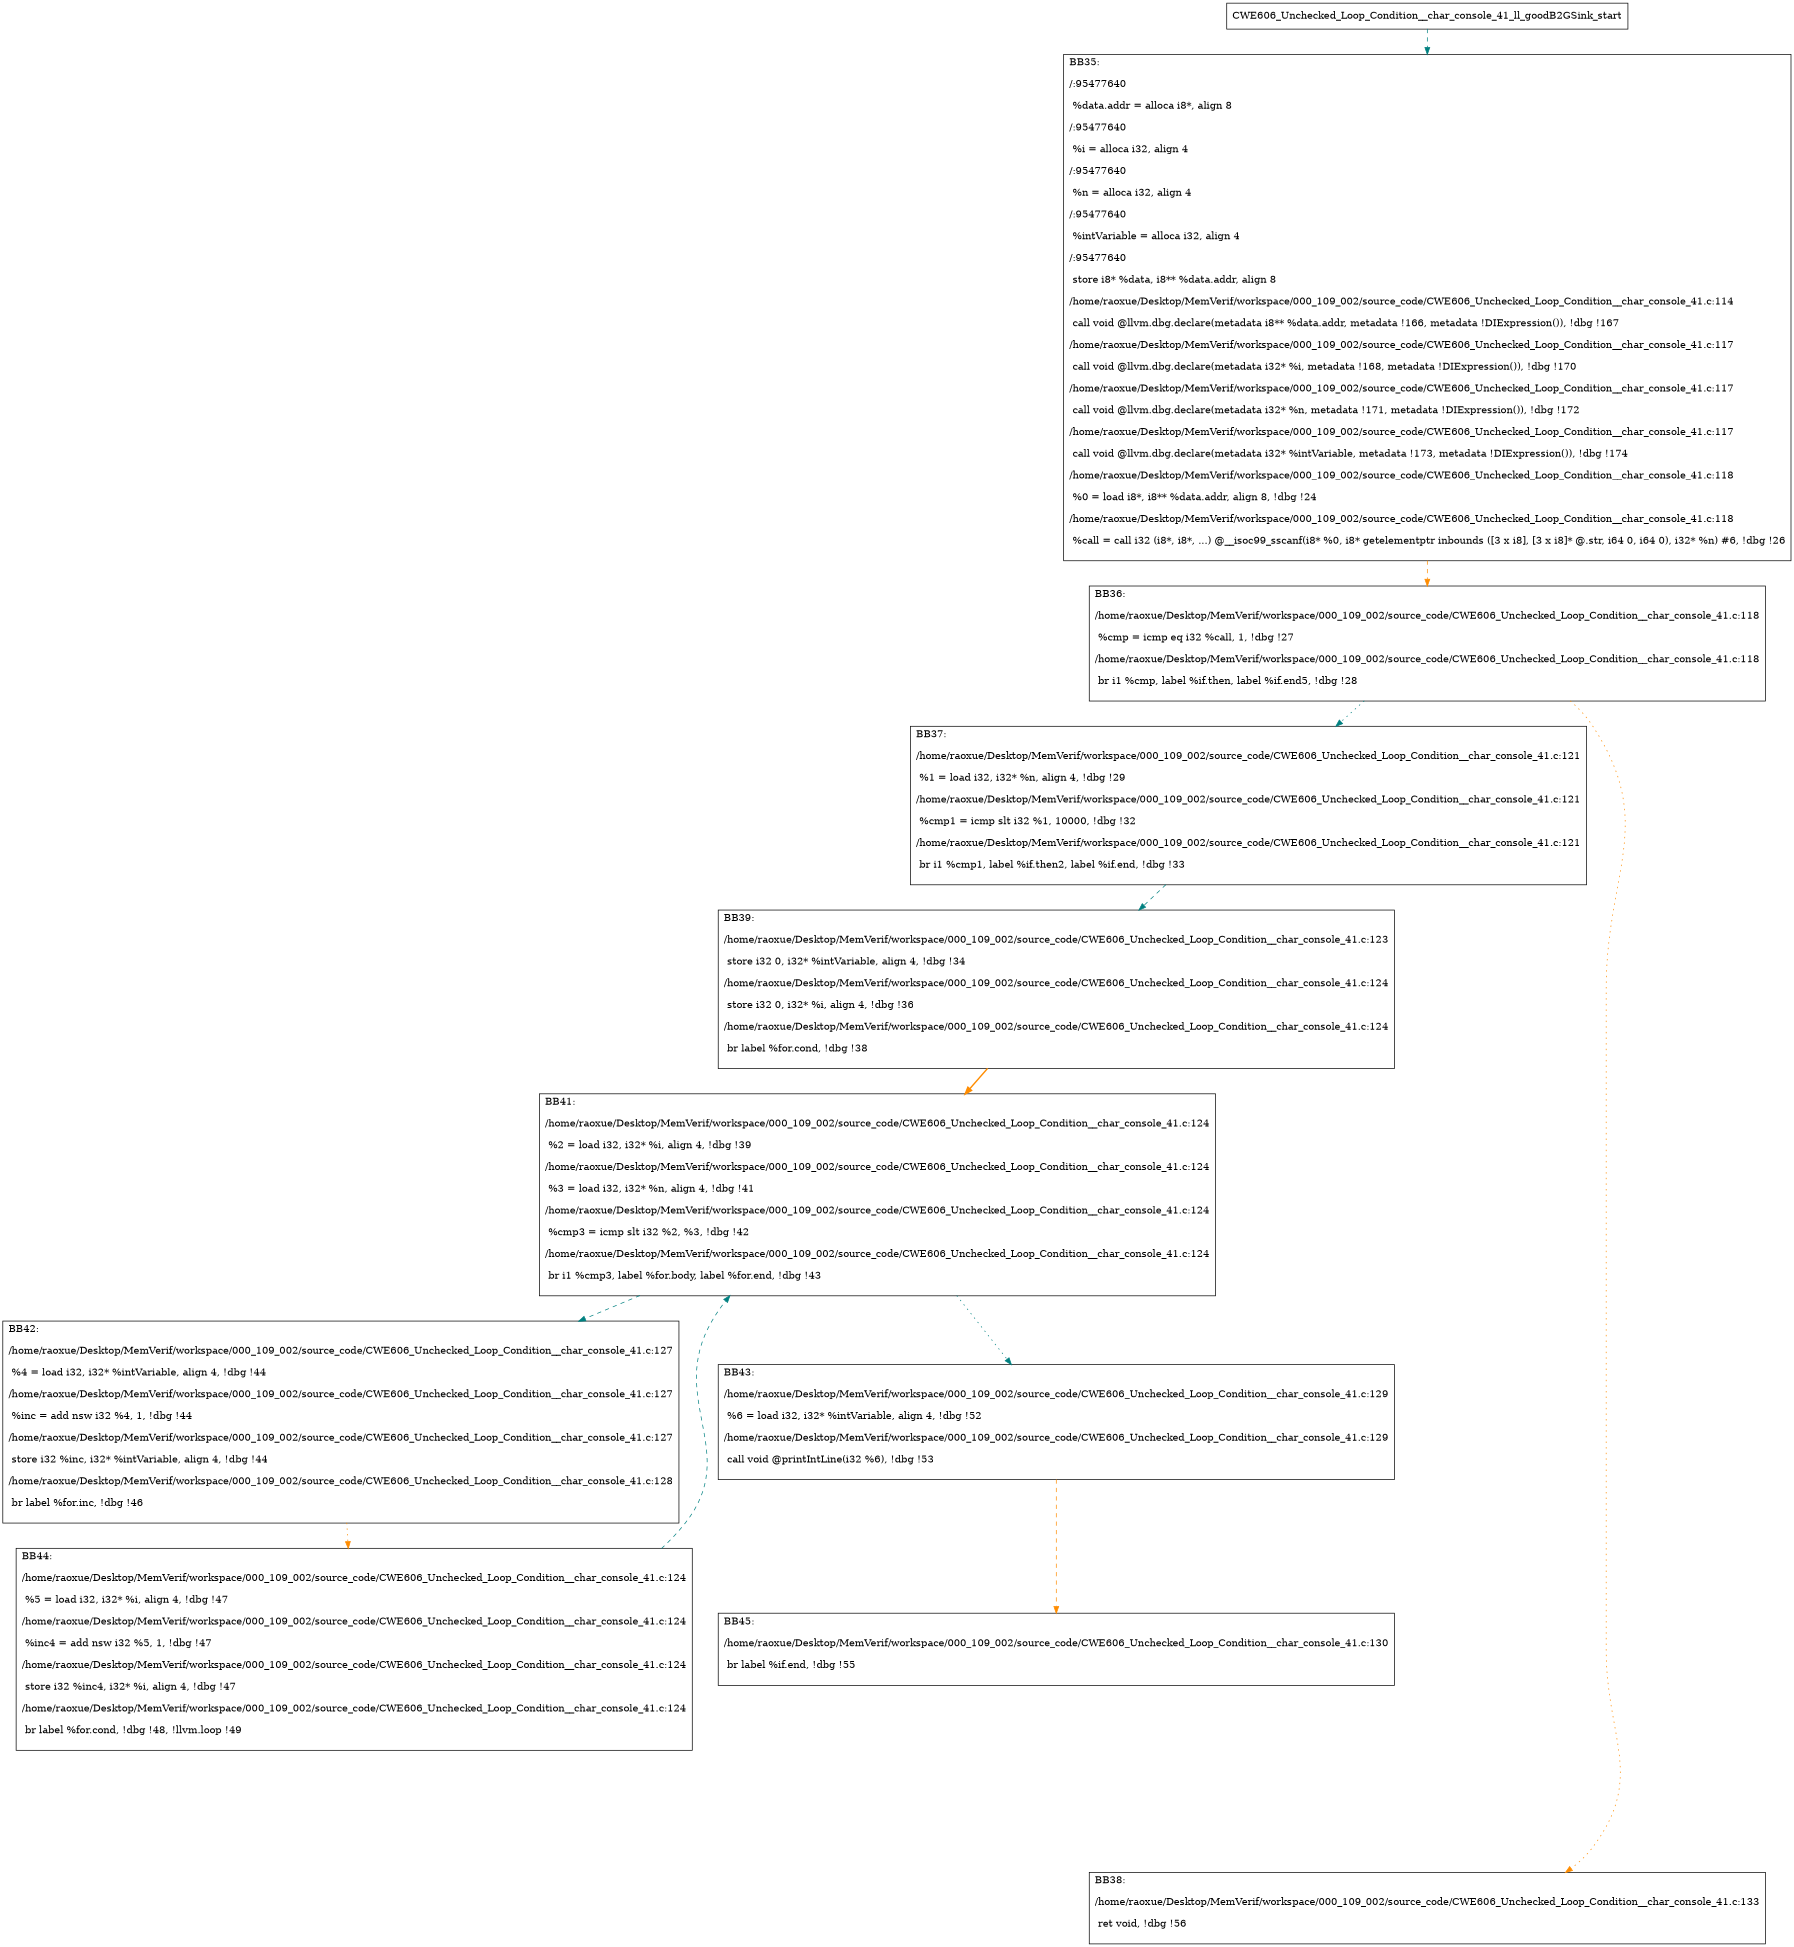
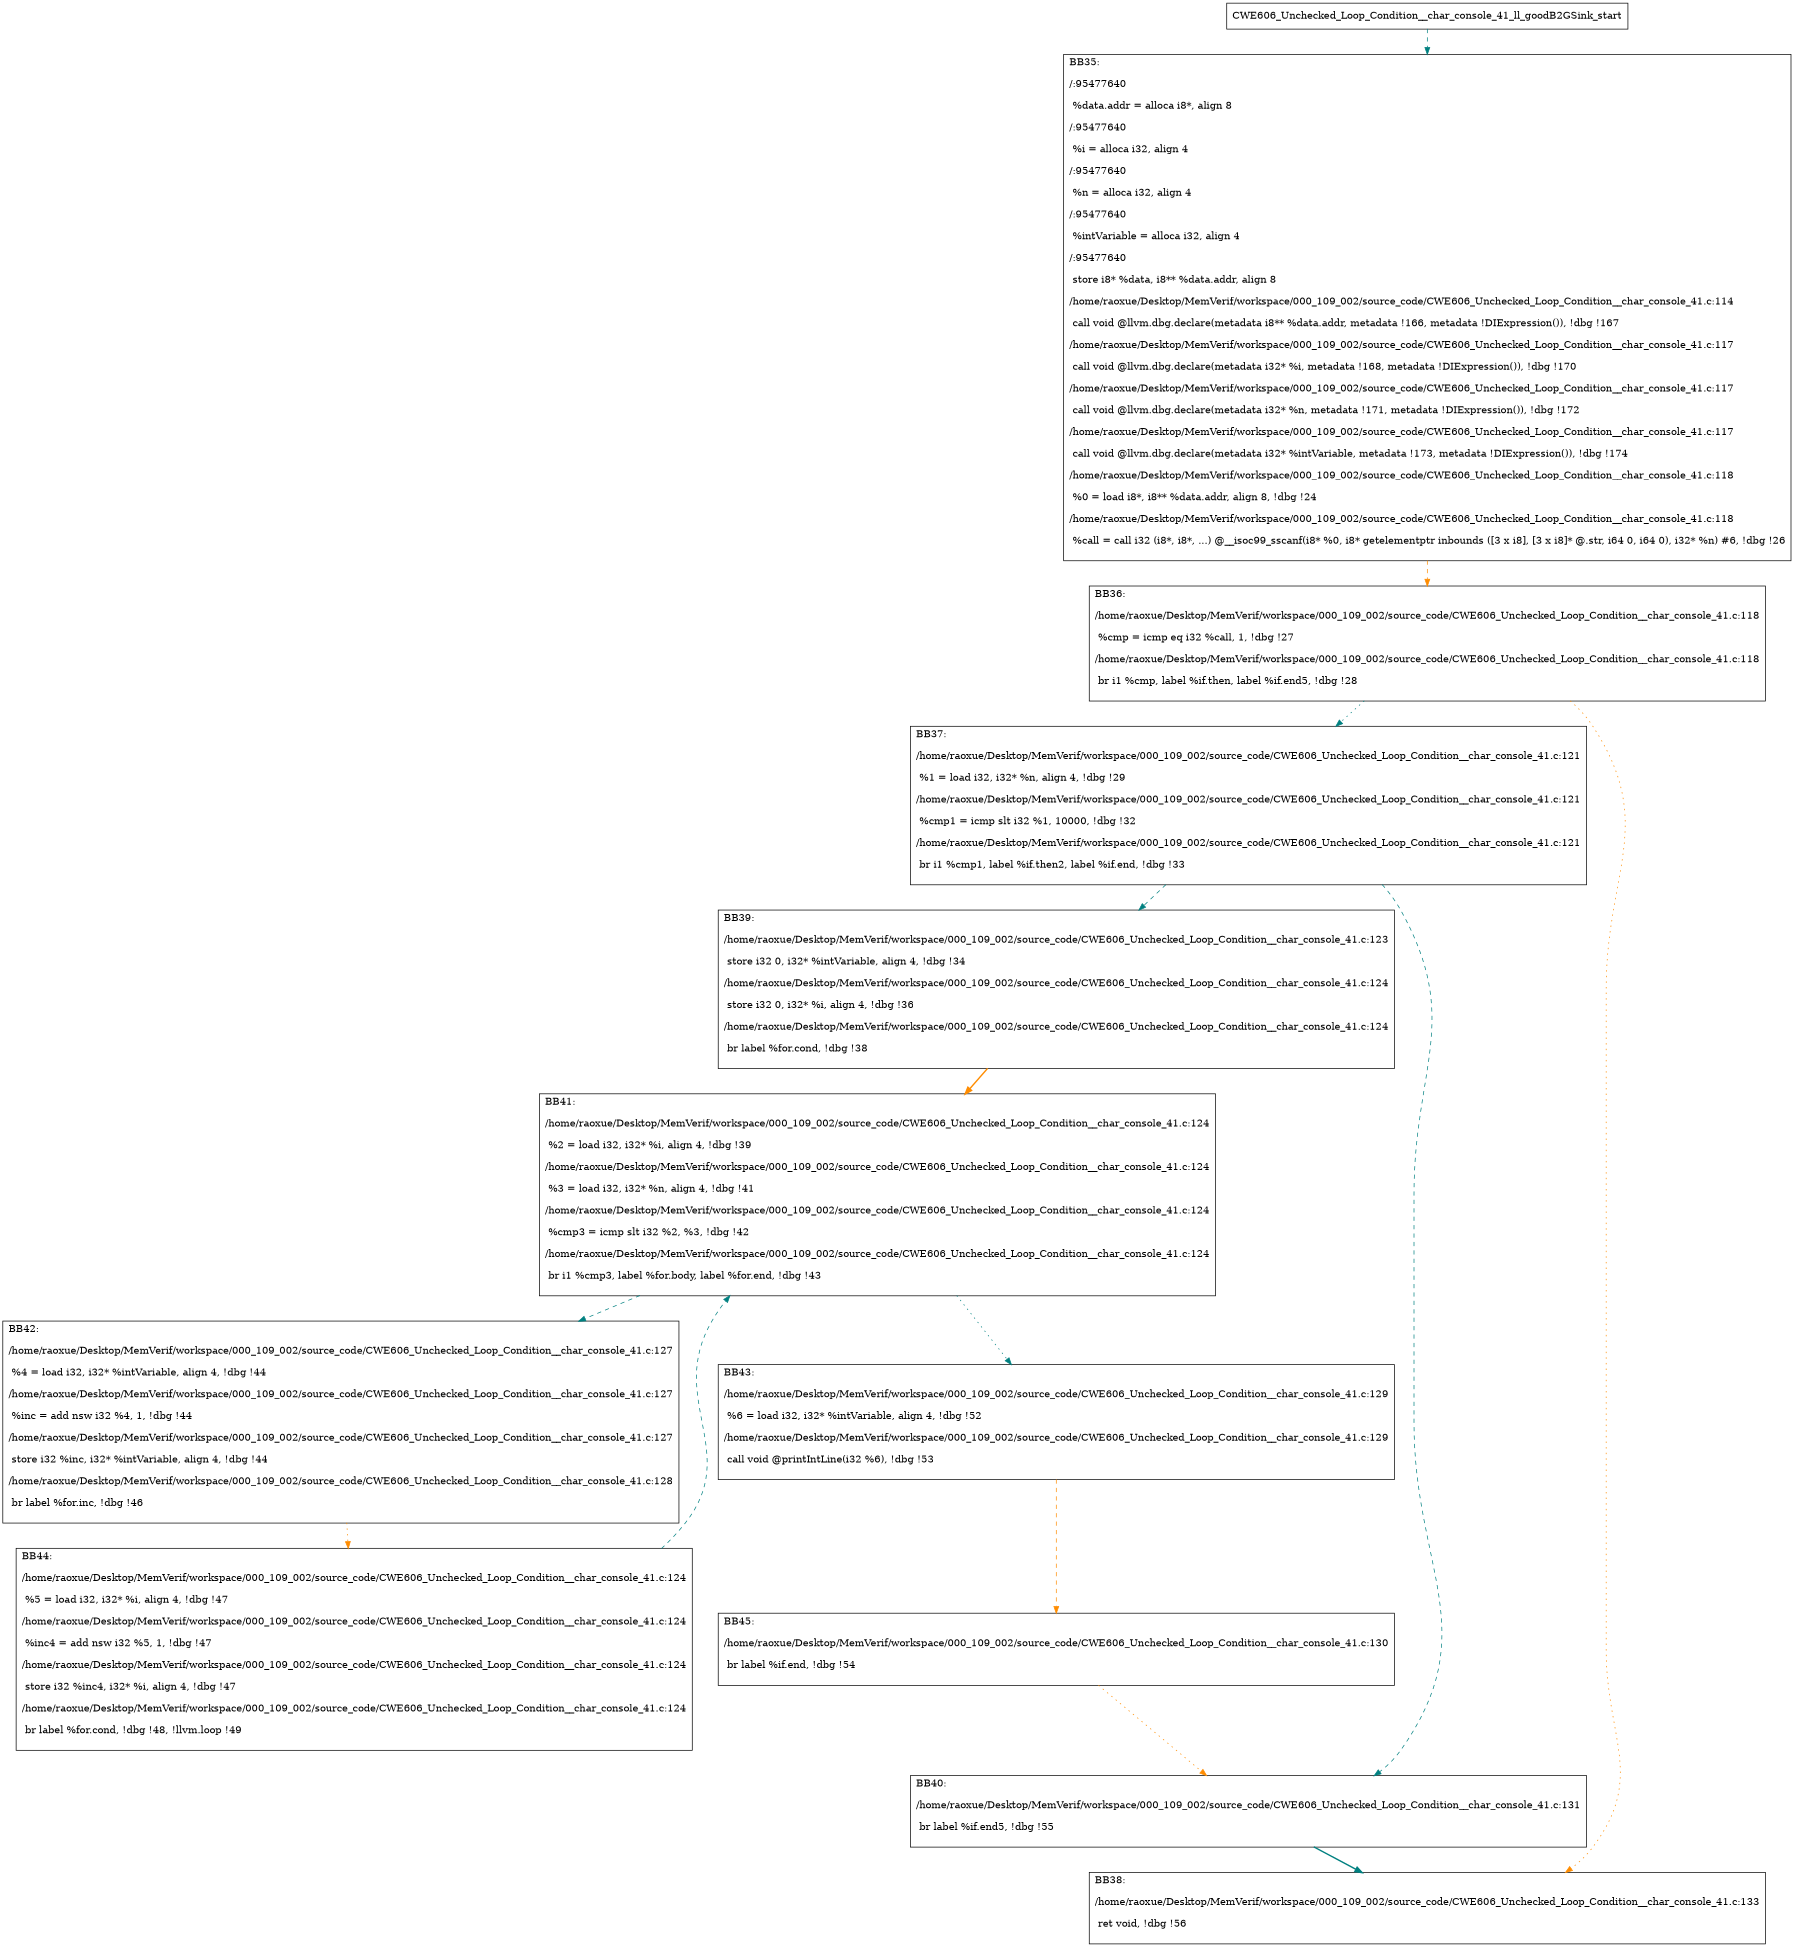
(790, 1665) -> (790, 1665)
none -> (1248, 1811)
